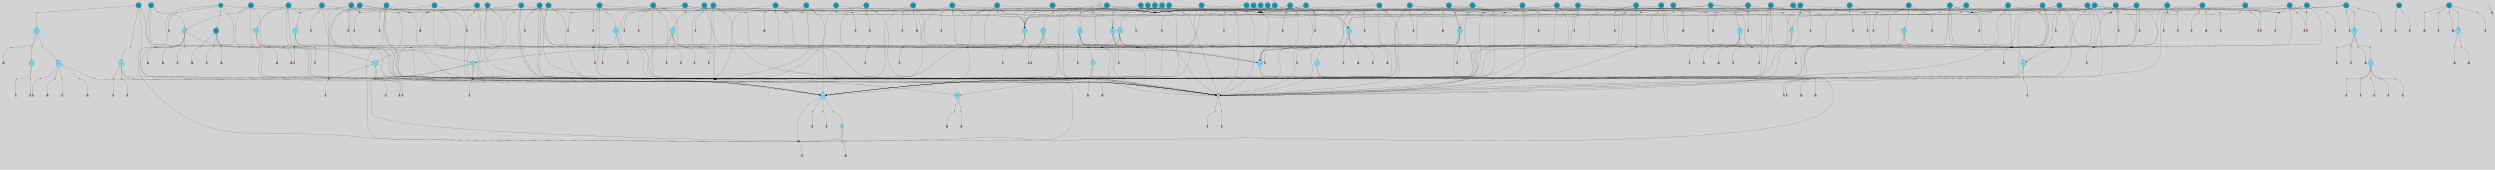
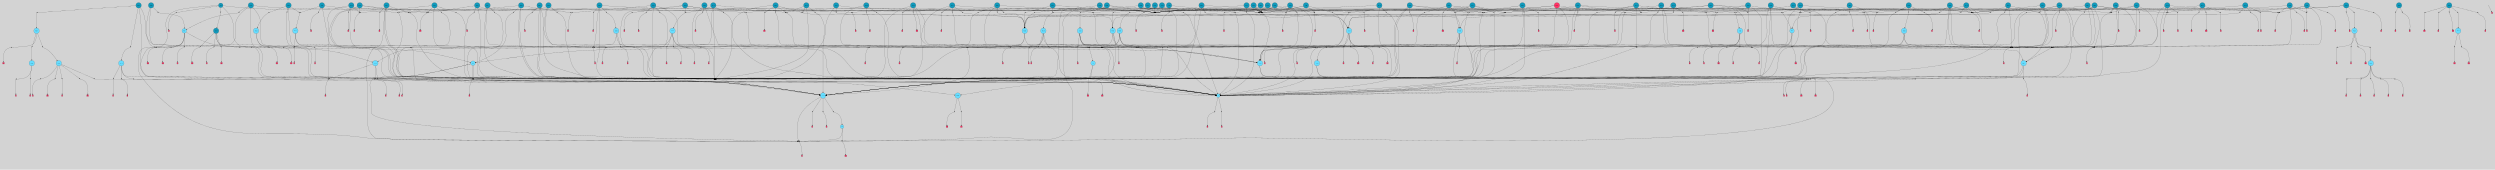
(1100, 5) -> (1100, 5)
(1557, 5) -> (1557, 5)
